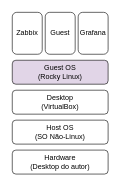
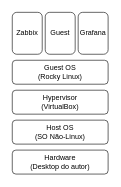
(60, 72) -> (60, 72)
(60, 102) -> (60, 102)
